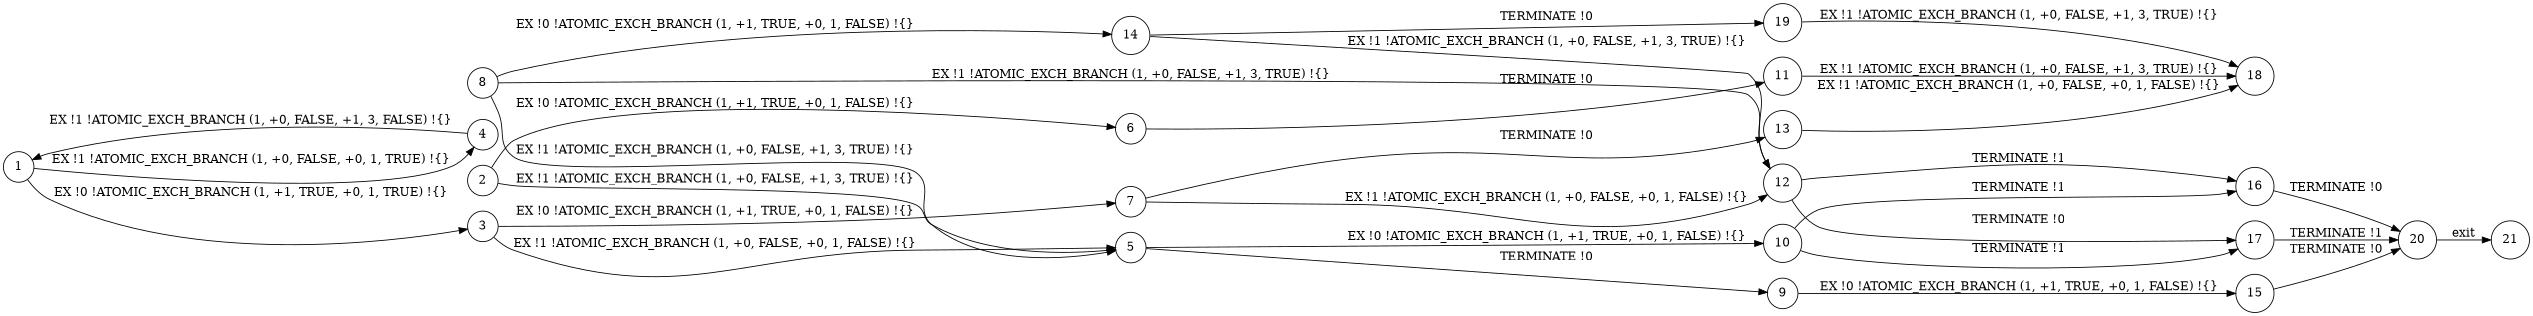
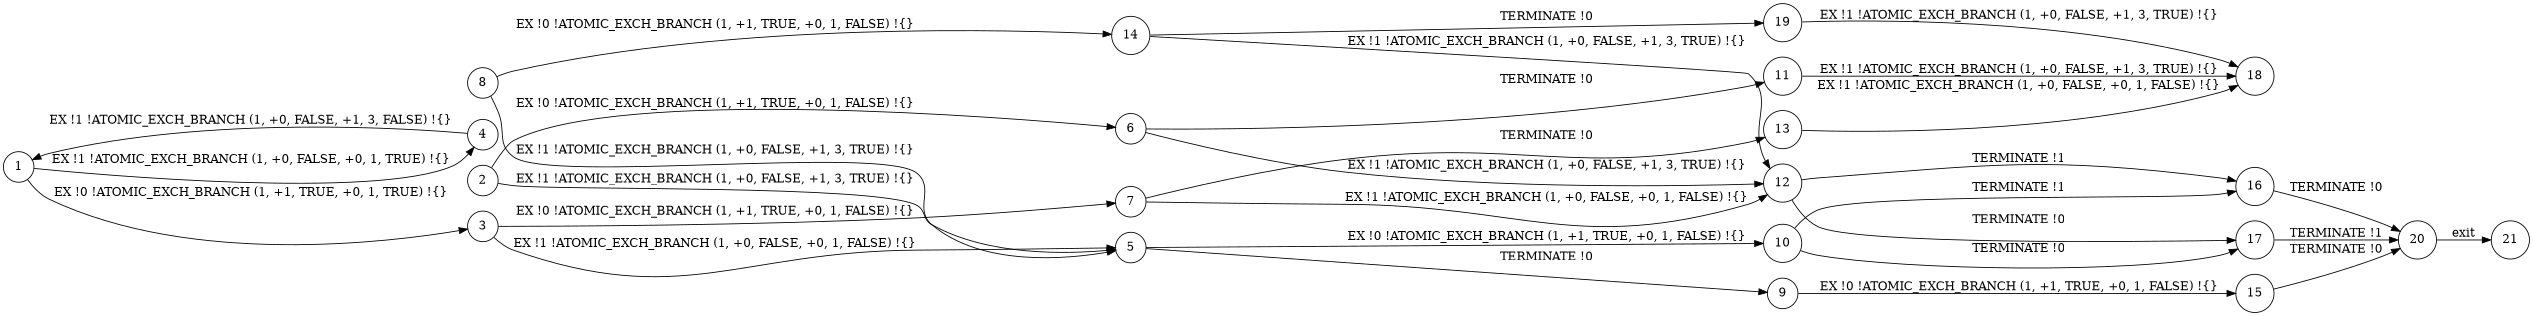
(1159, 81) -> (1448, 181)
(2019, 249) -> (2019, 249)
